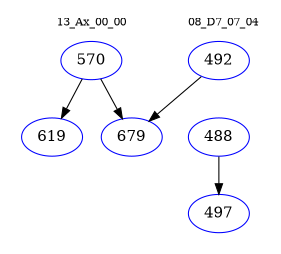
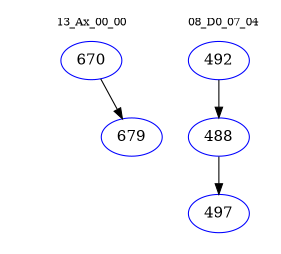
(224, 23) -> (224, 23)
(91, 61) -> (91, 61)
(187, 89) -> (219, 94)
(52, 137) -> none
